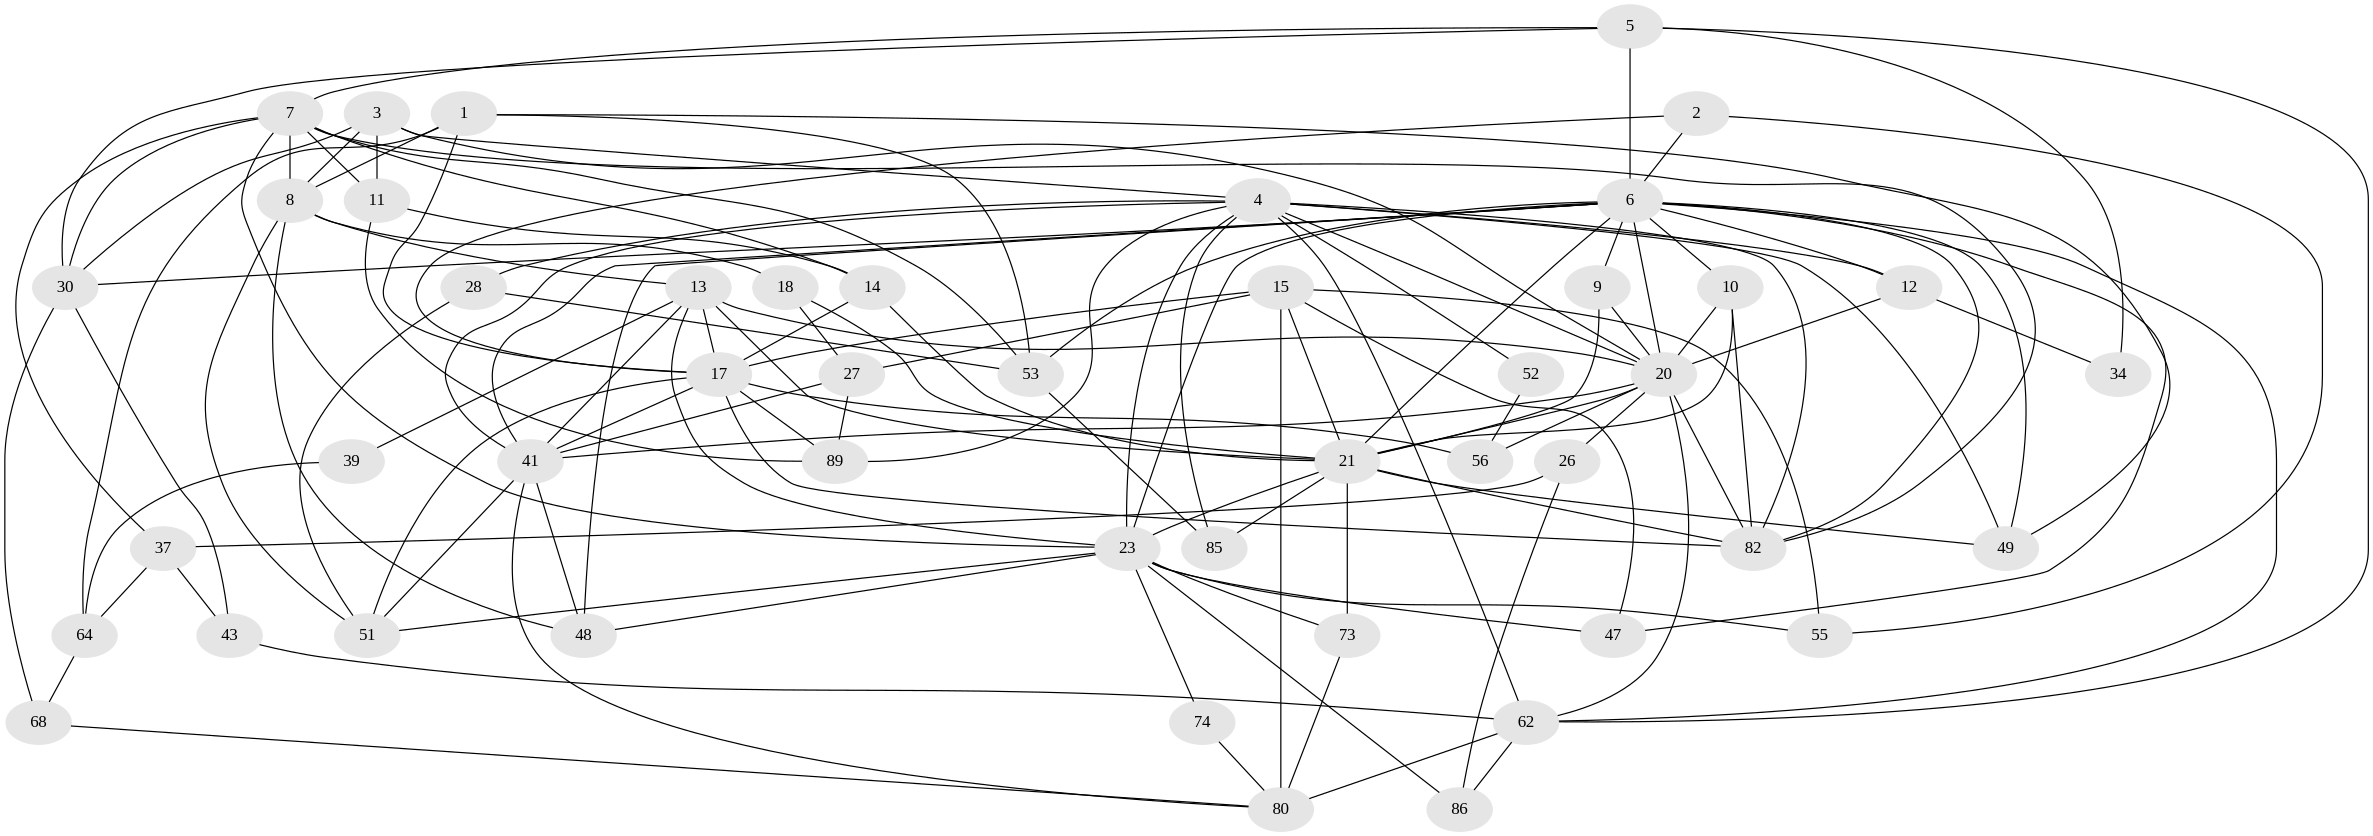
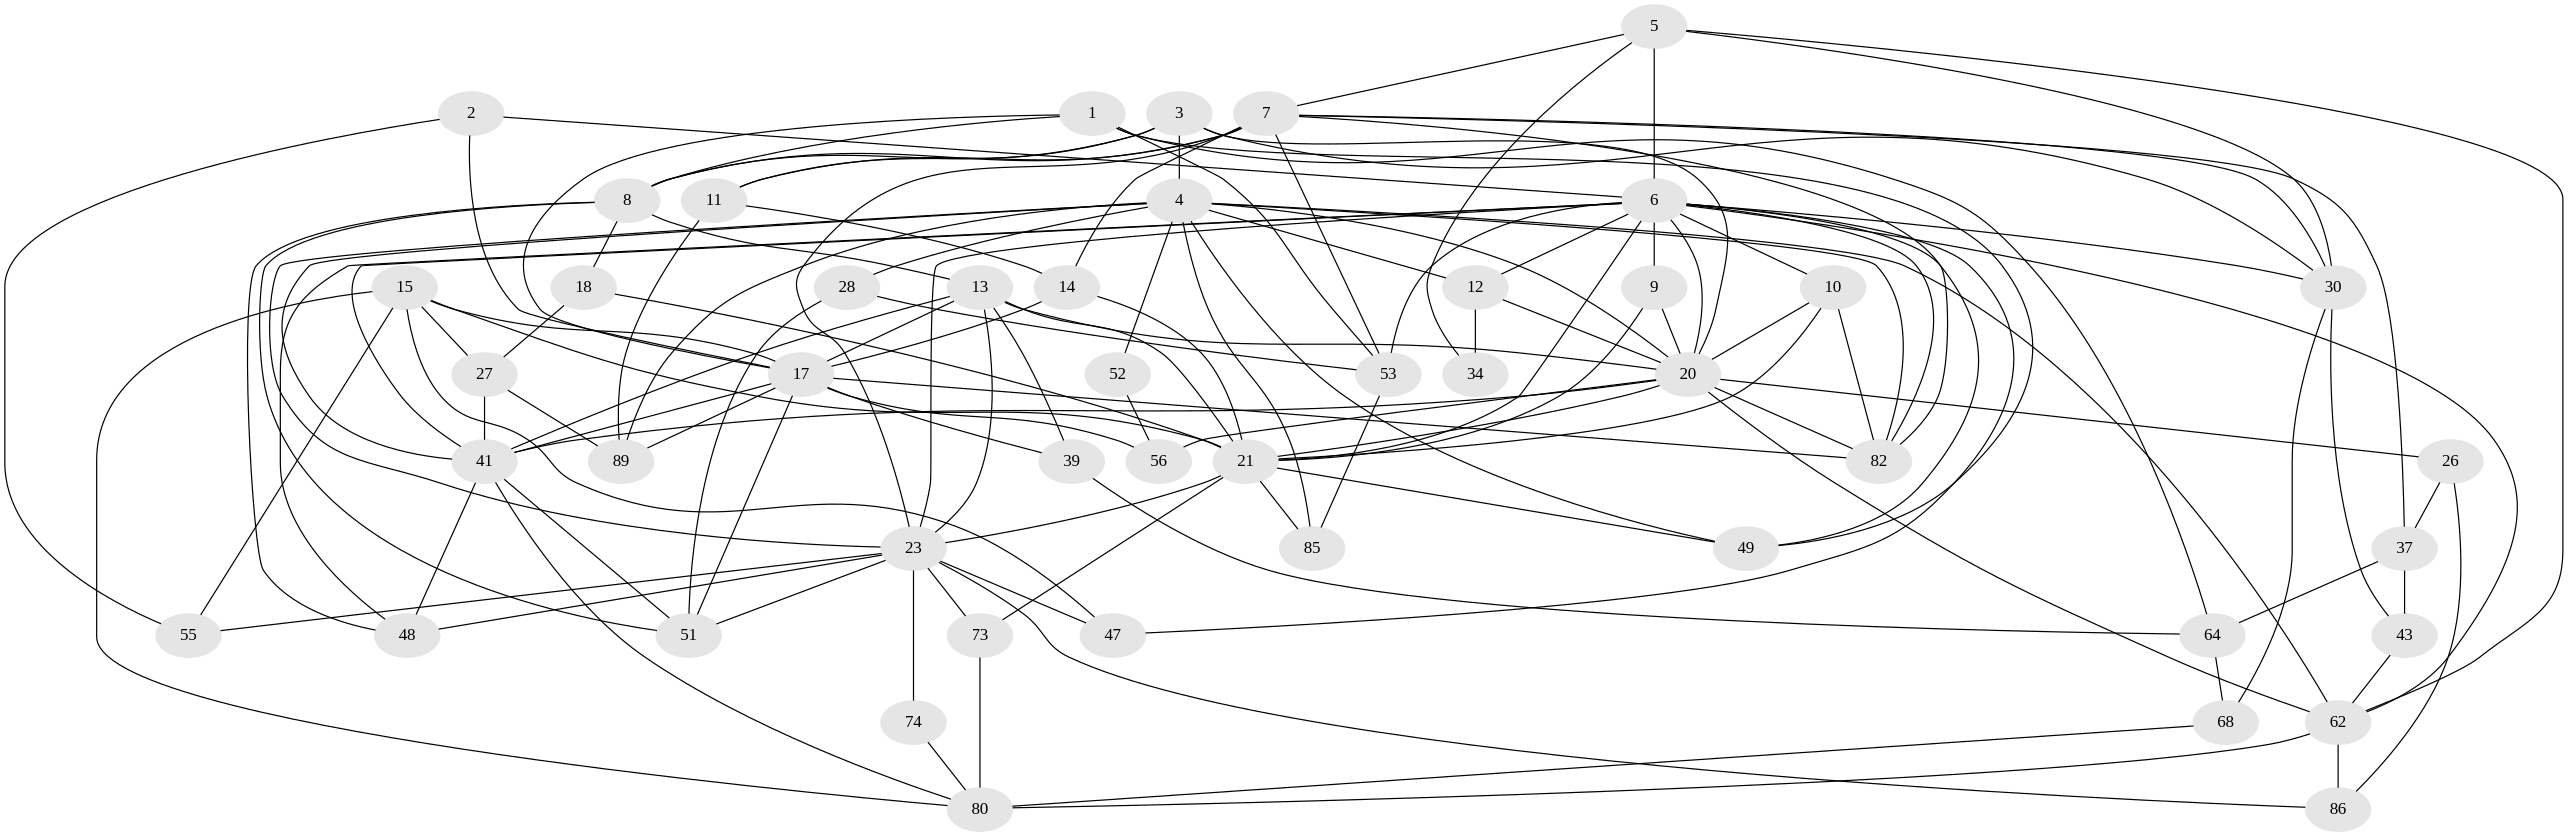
none -> (939, 425)
(1541, 505) -> none
